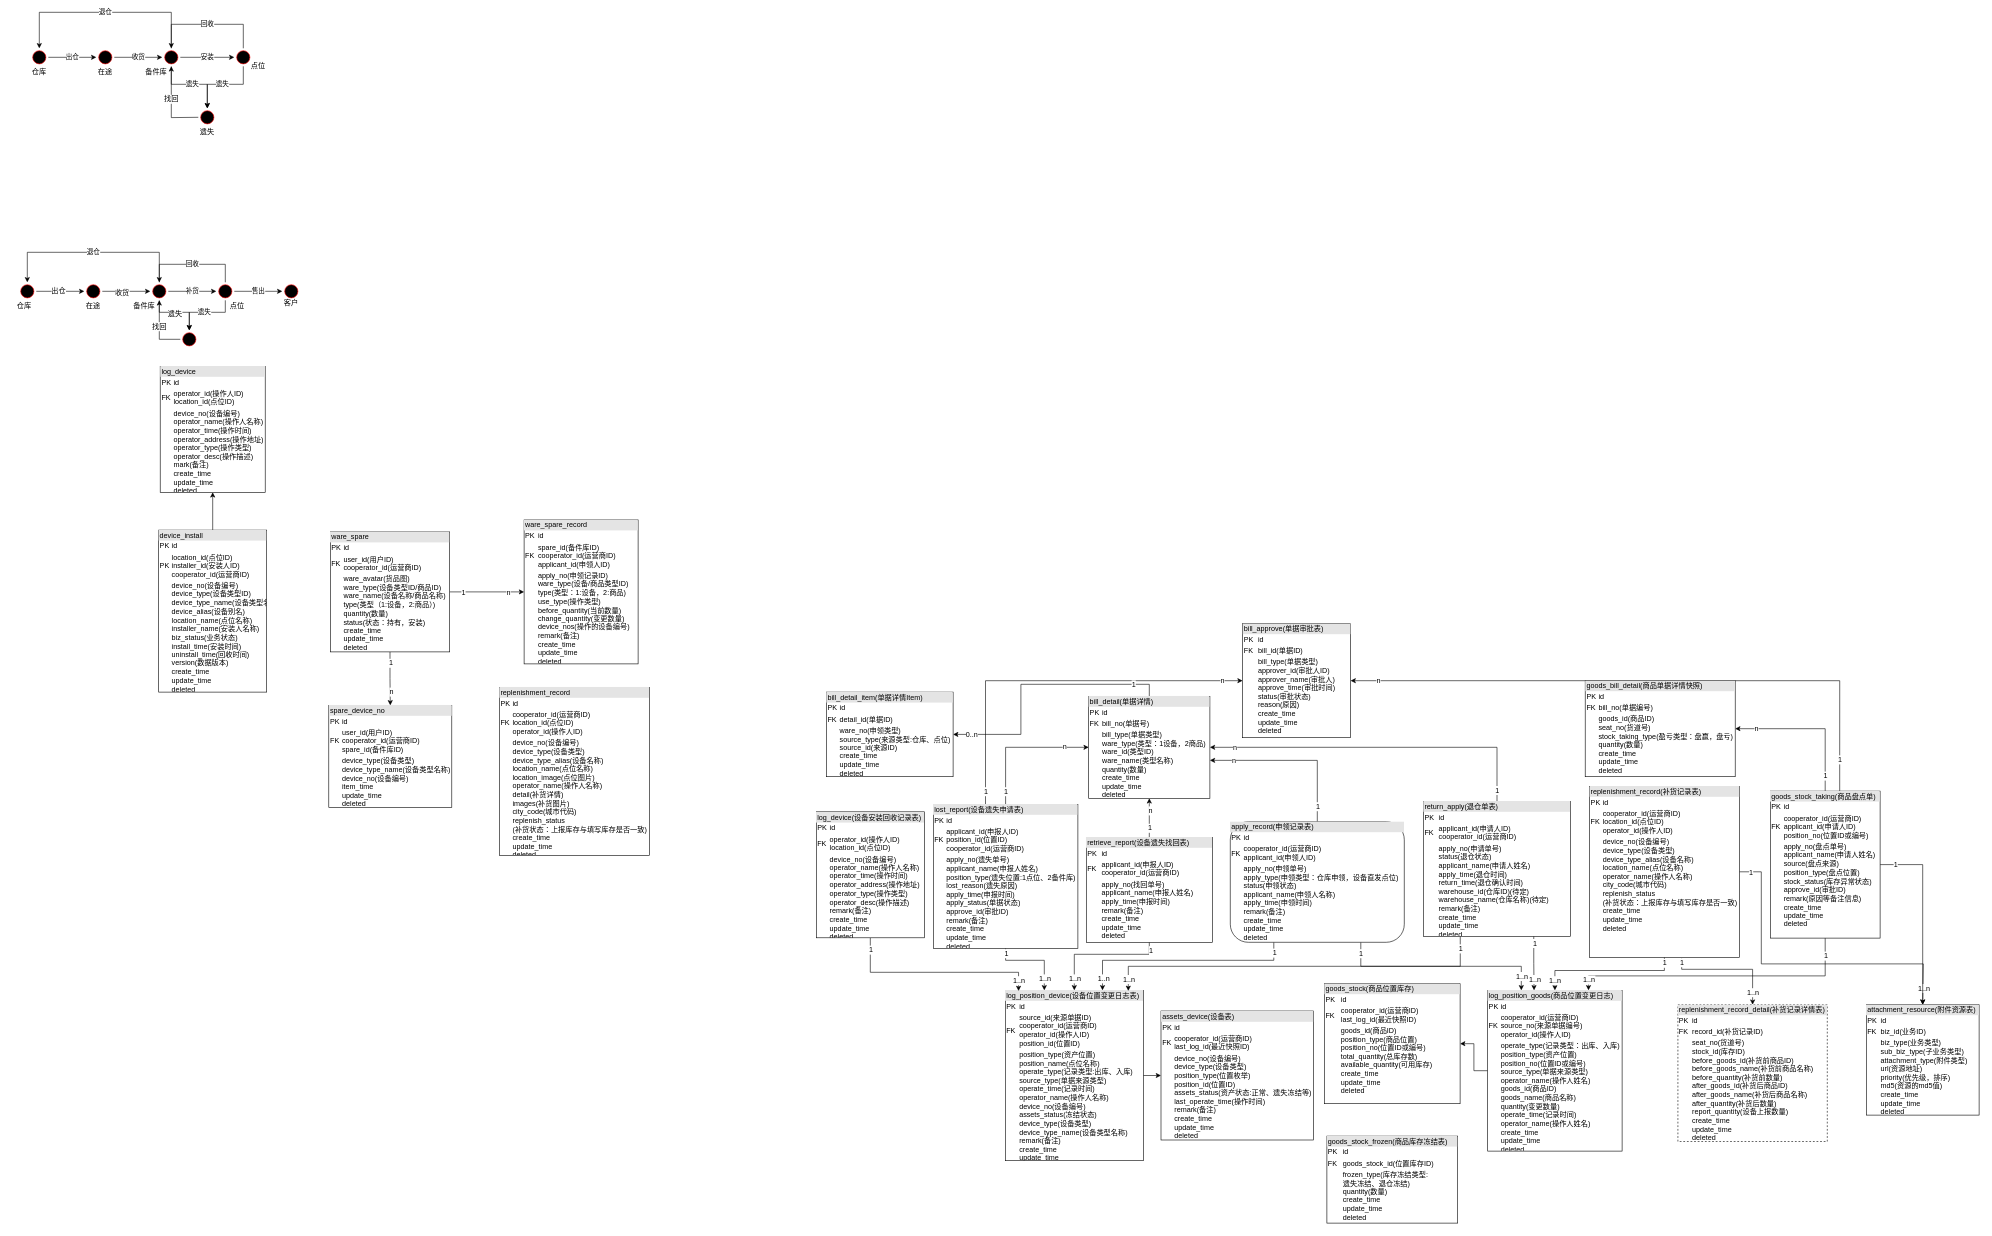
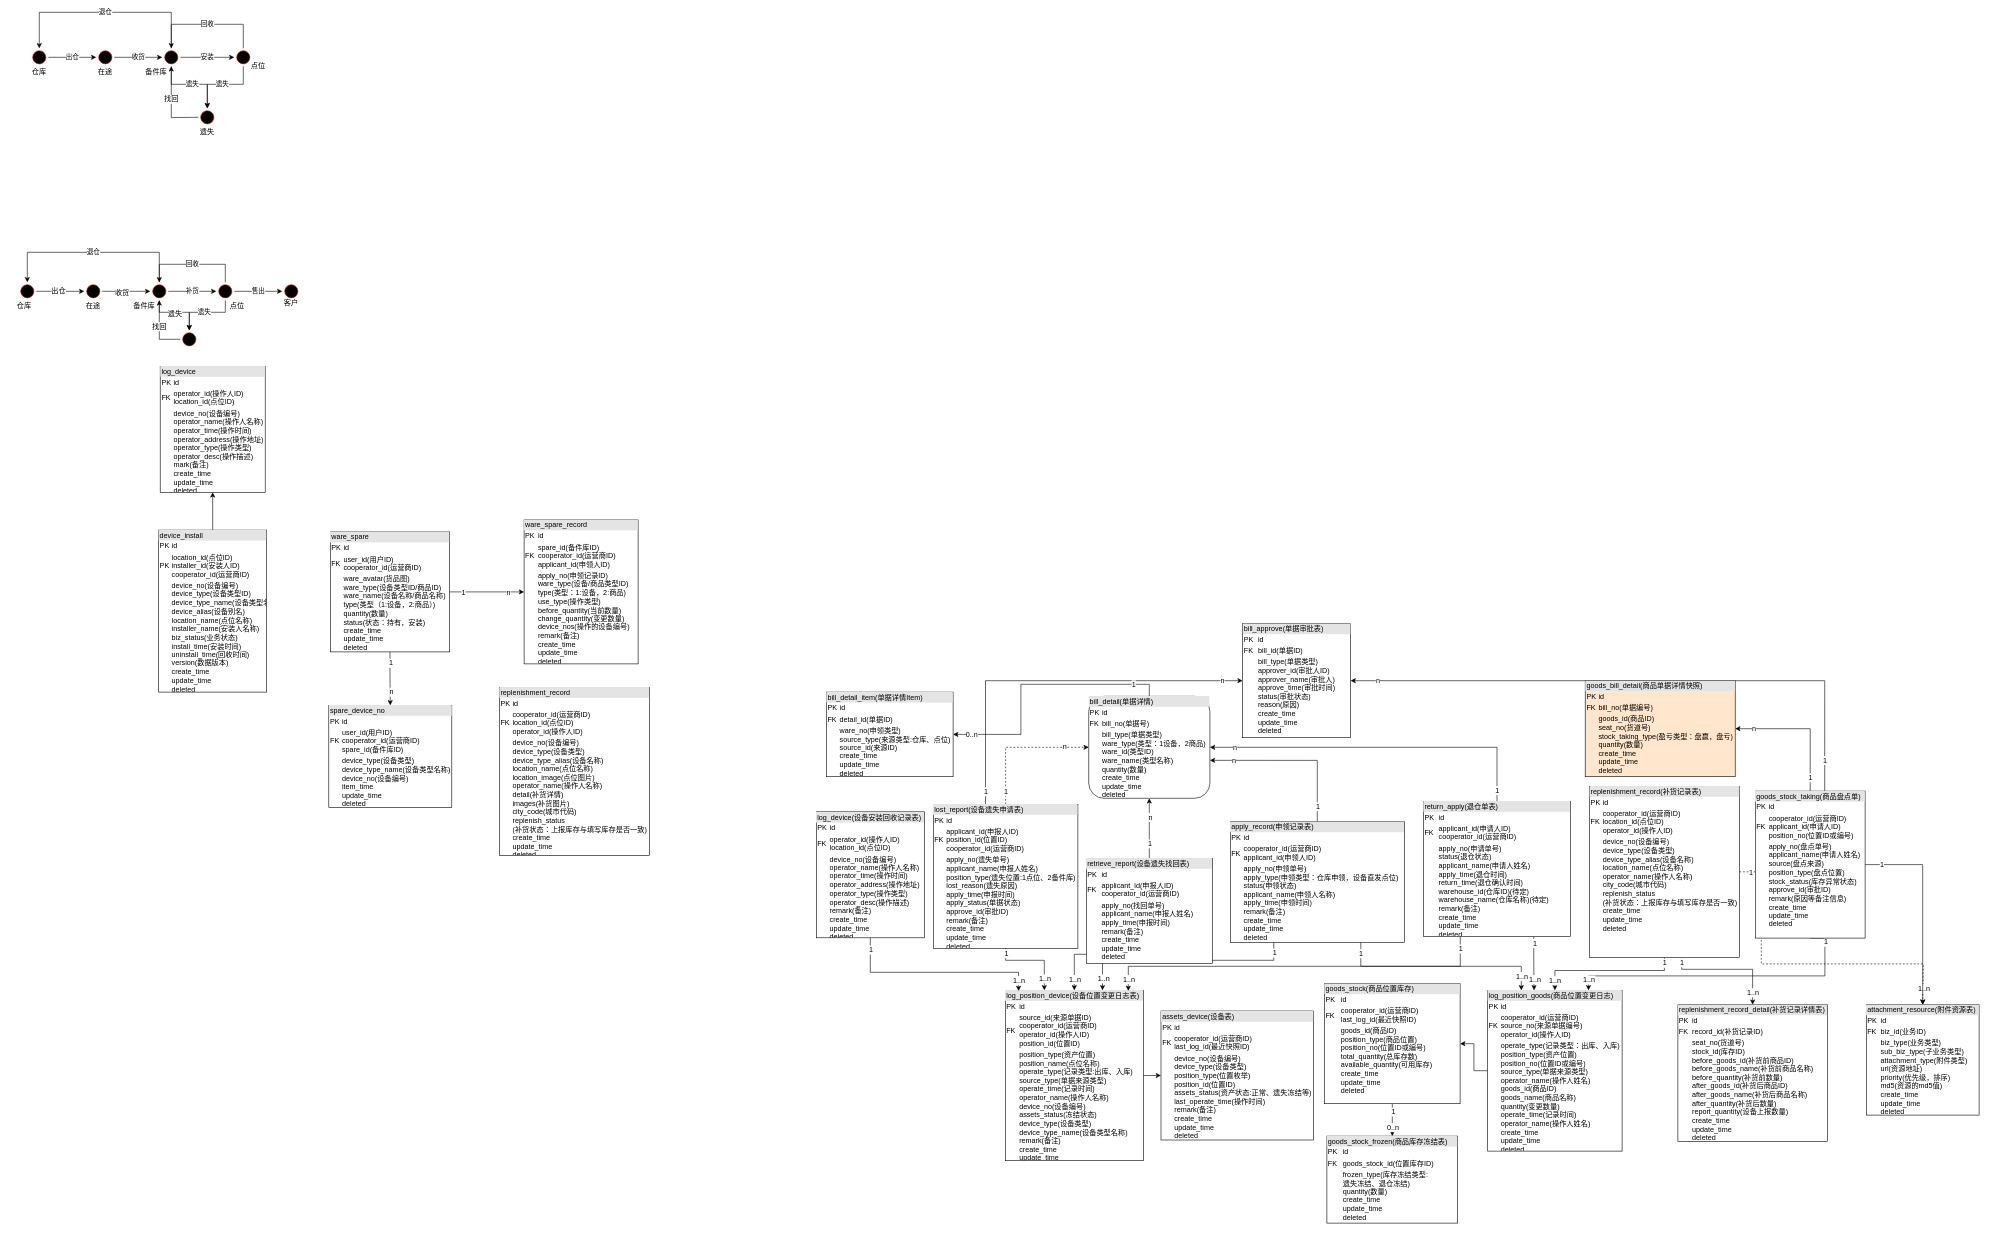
(1660, 729) -> (1660, 729)
(1016, 747) -> (1016, 747)
(1149, 747) -> (1149, 747)
(1825, 865) -> (1810, 865)
(1317, 882) -> (1317, 882)
(1149, 890) -> (1149, 911)
(1784, 964) -> (1784, 964)
(1753, 1073) -> (1753, 1073)
none -> (1392, 1111)
